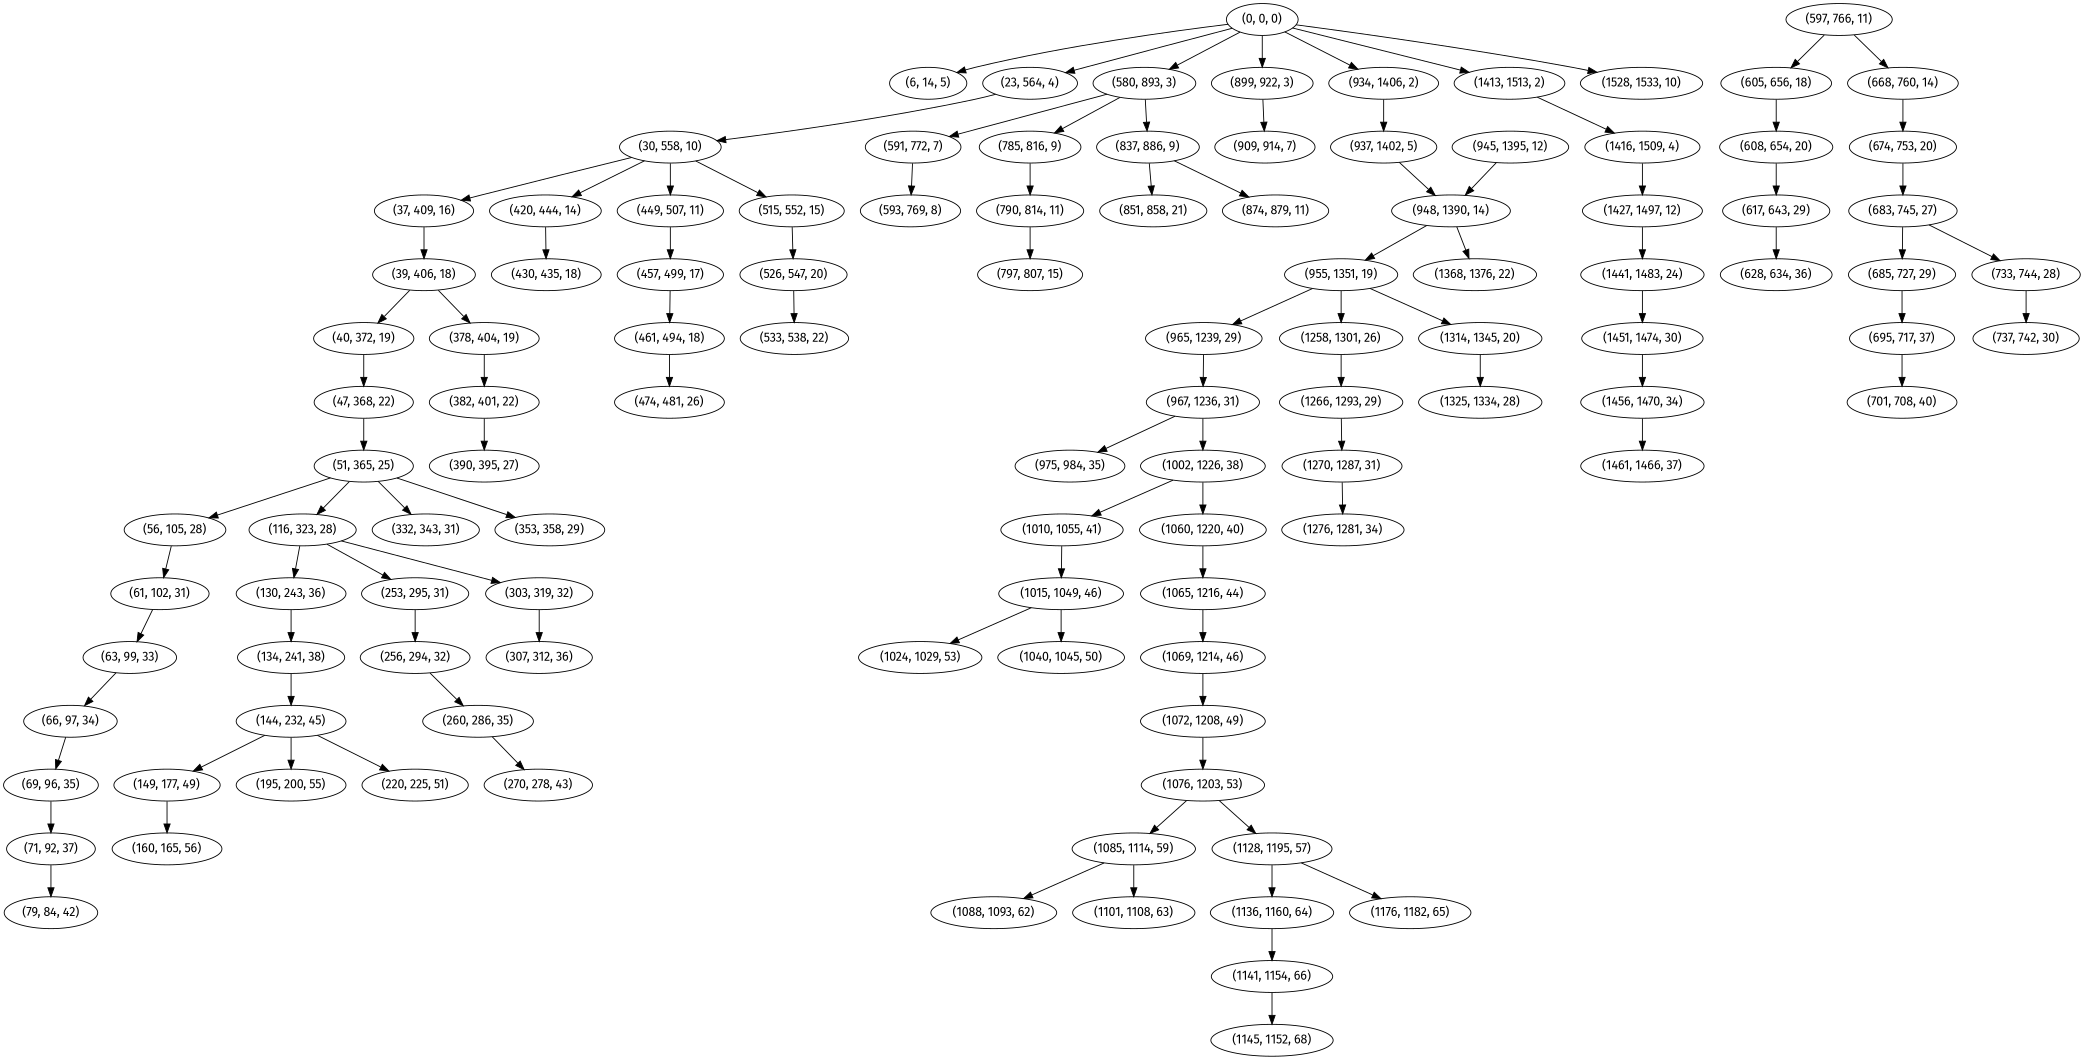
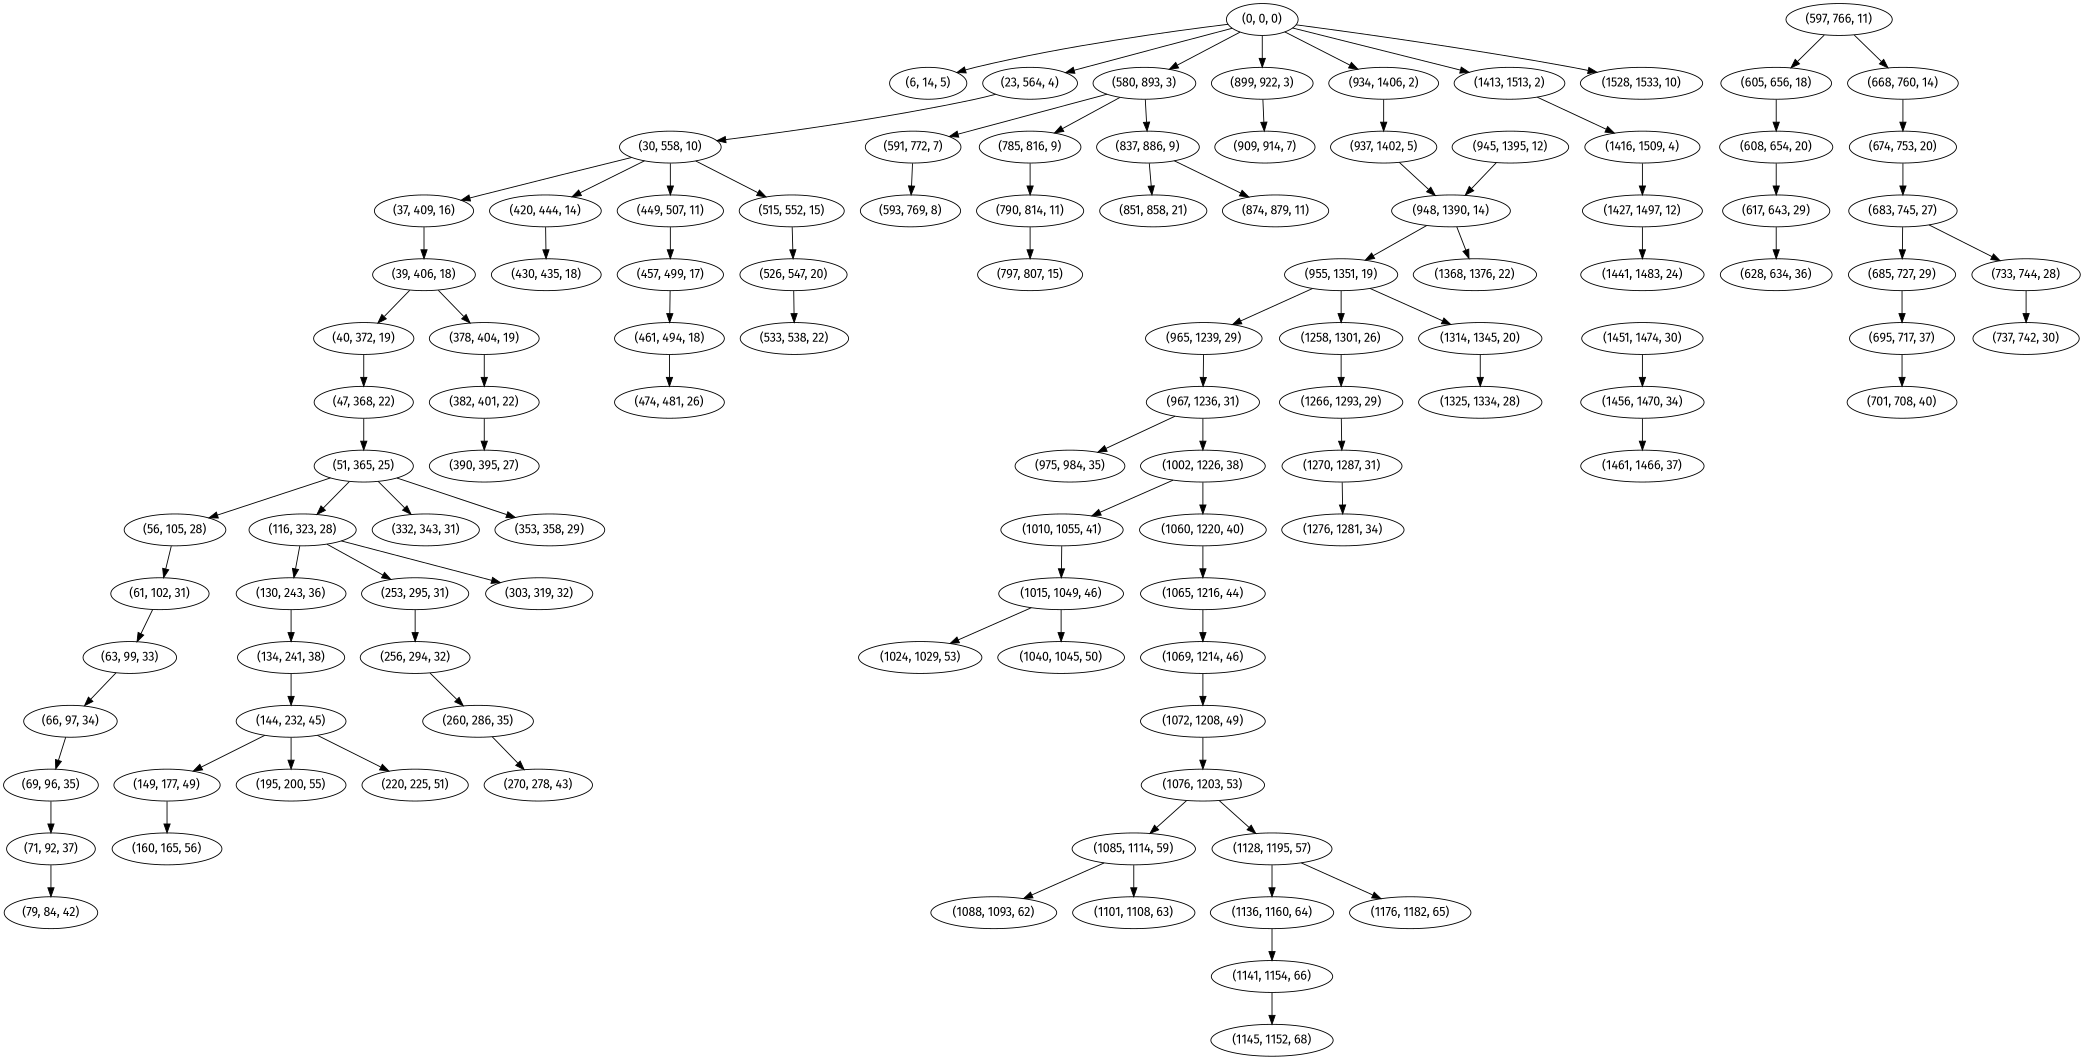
(1642, 302) -> none
(539, 657) -> none
